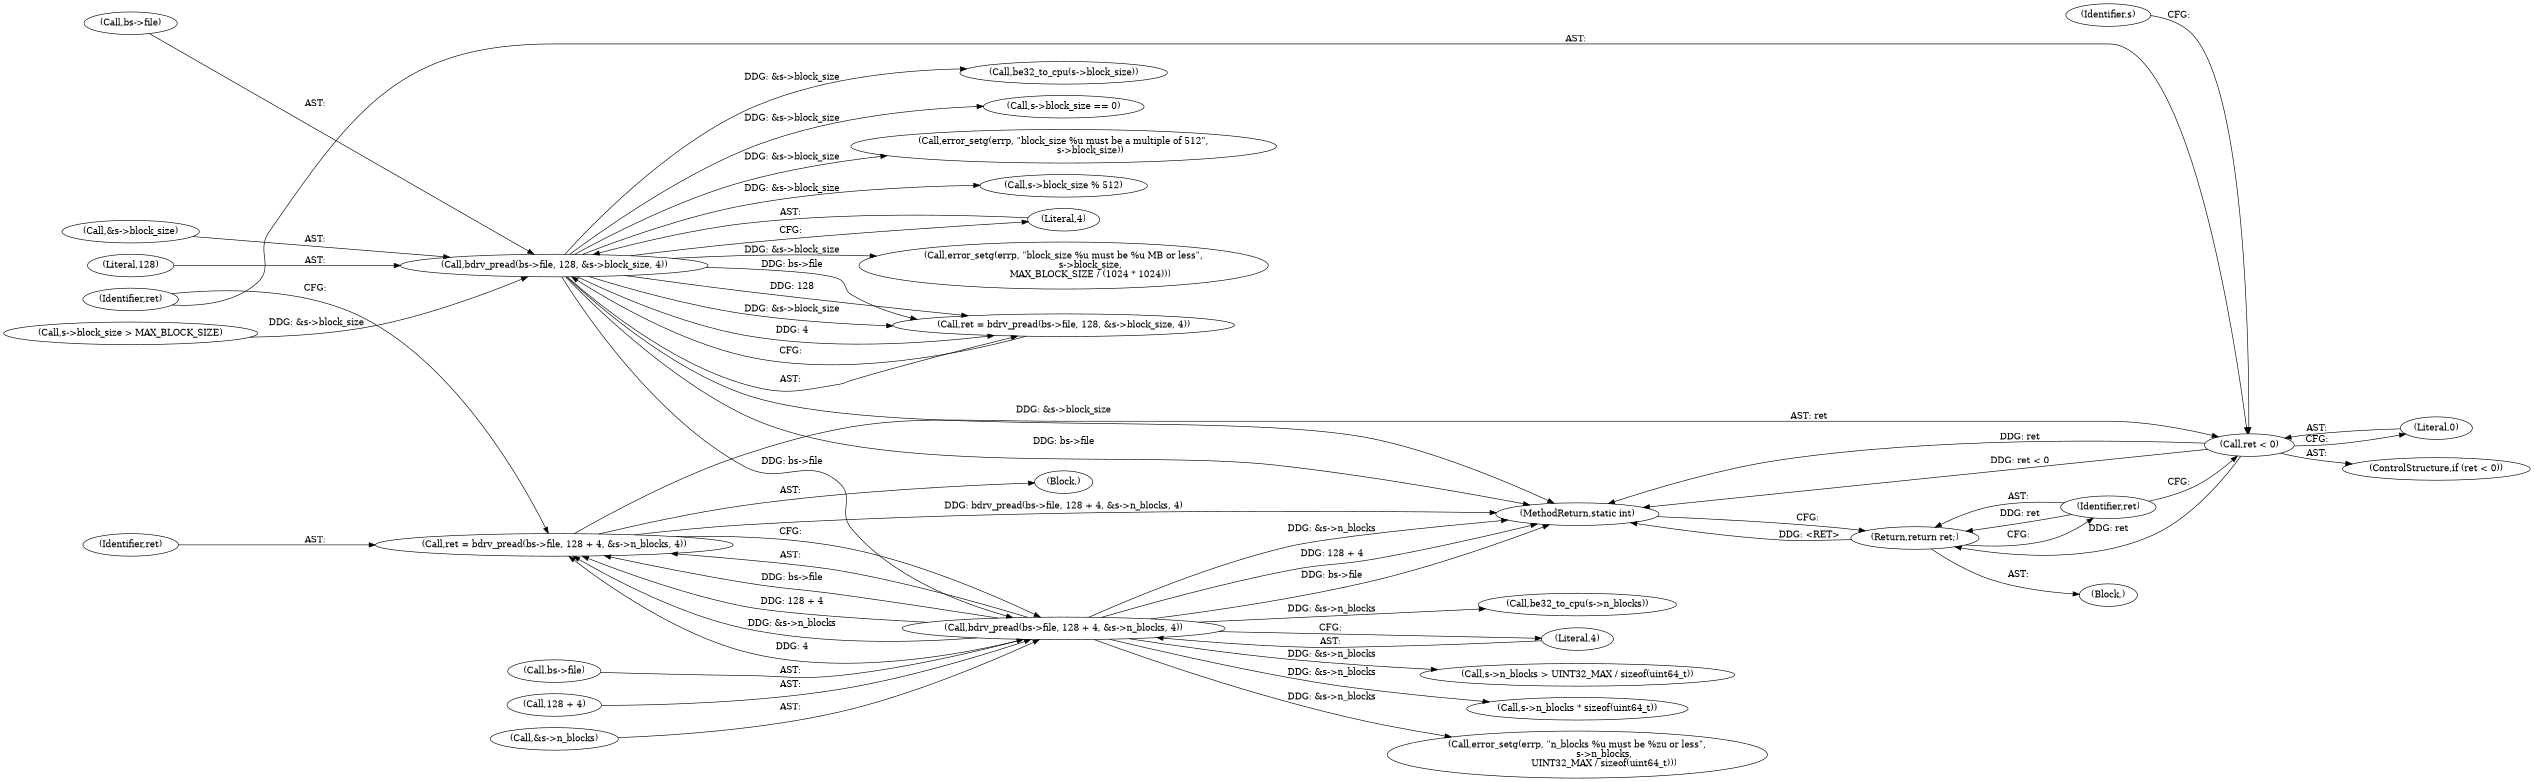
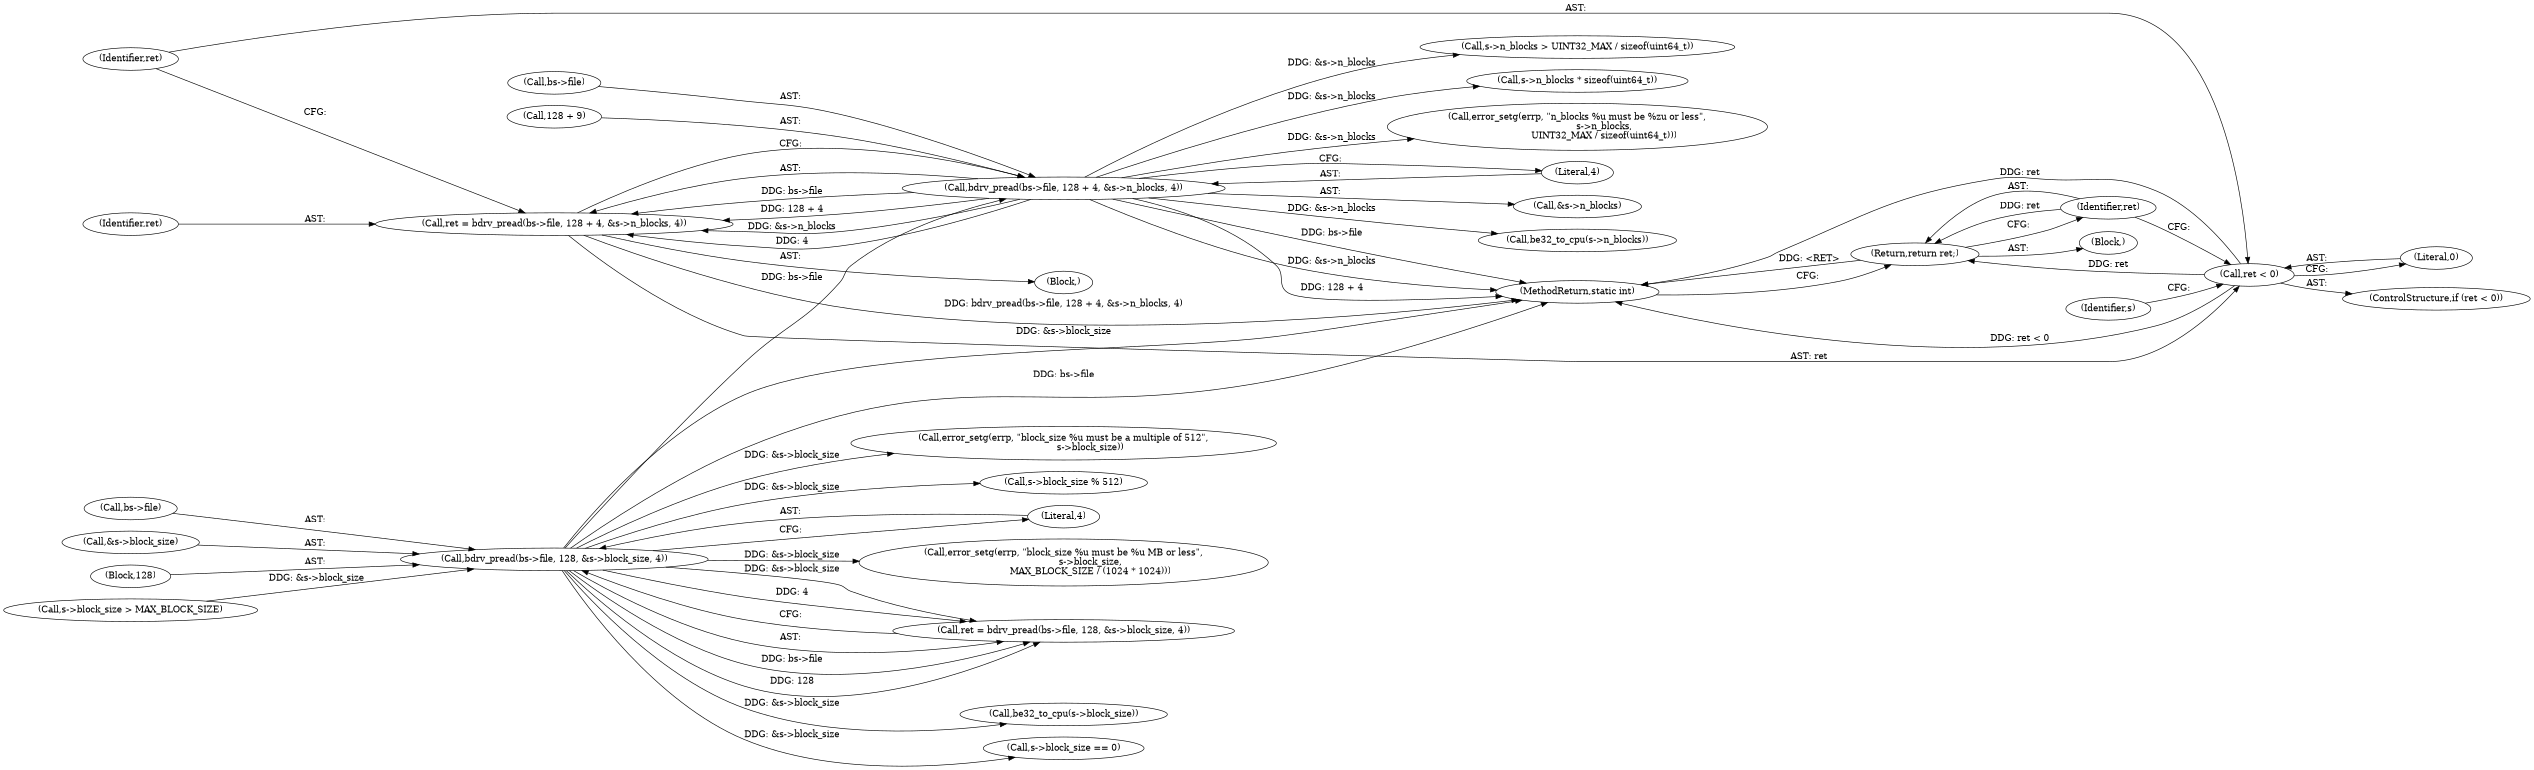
(131, 266) -> (131, 576)
(554, 705) -> (554, 117)
(831, 714) -> (1358, 199)
